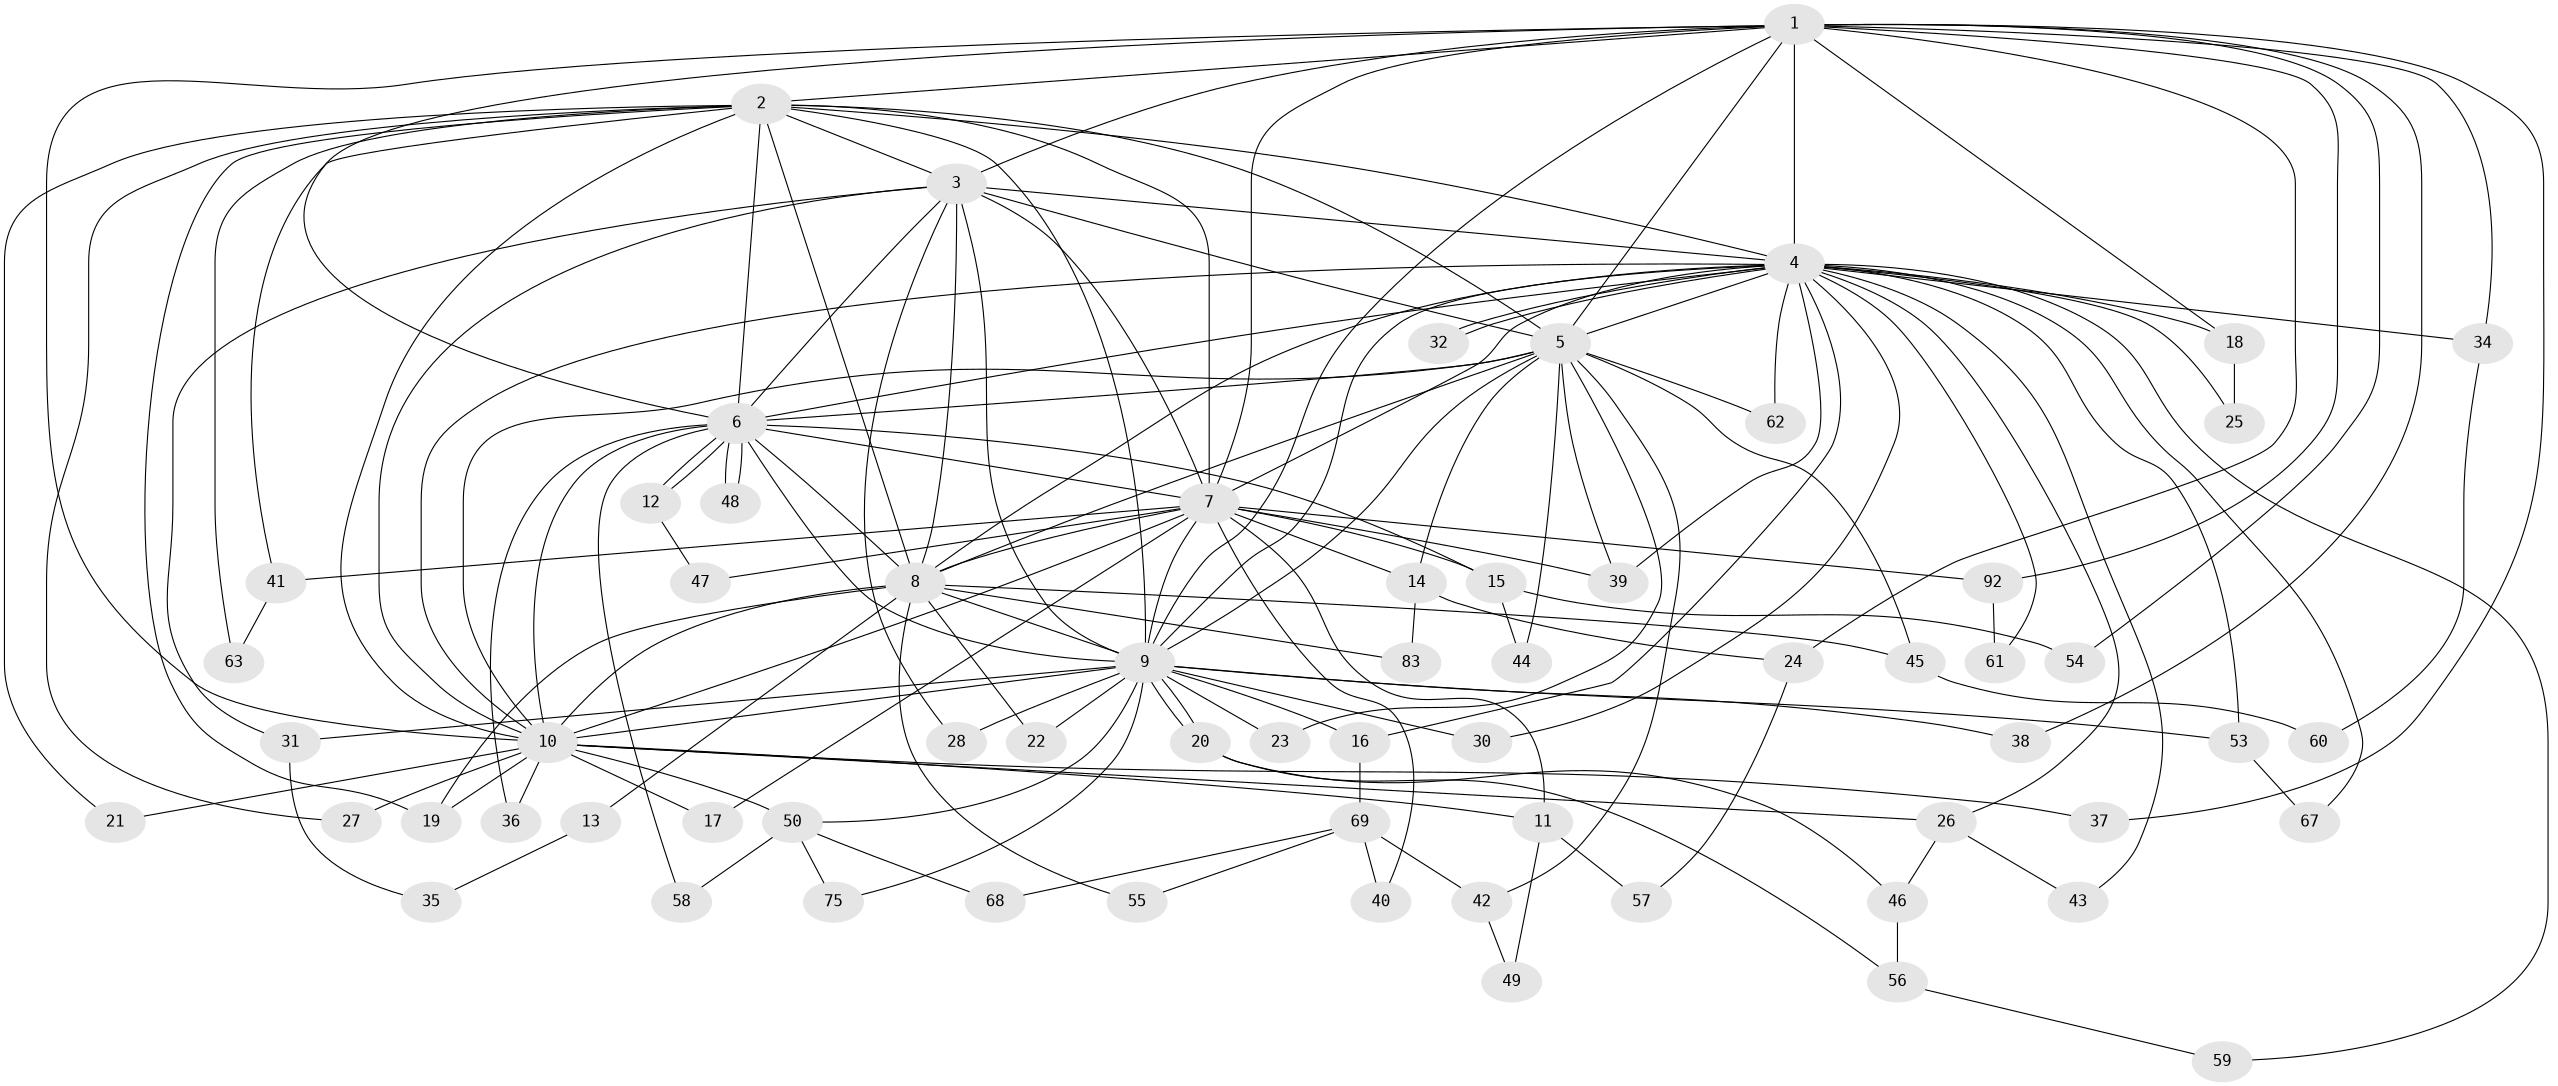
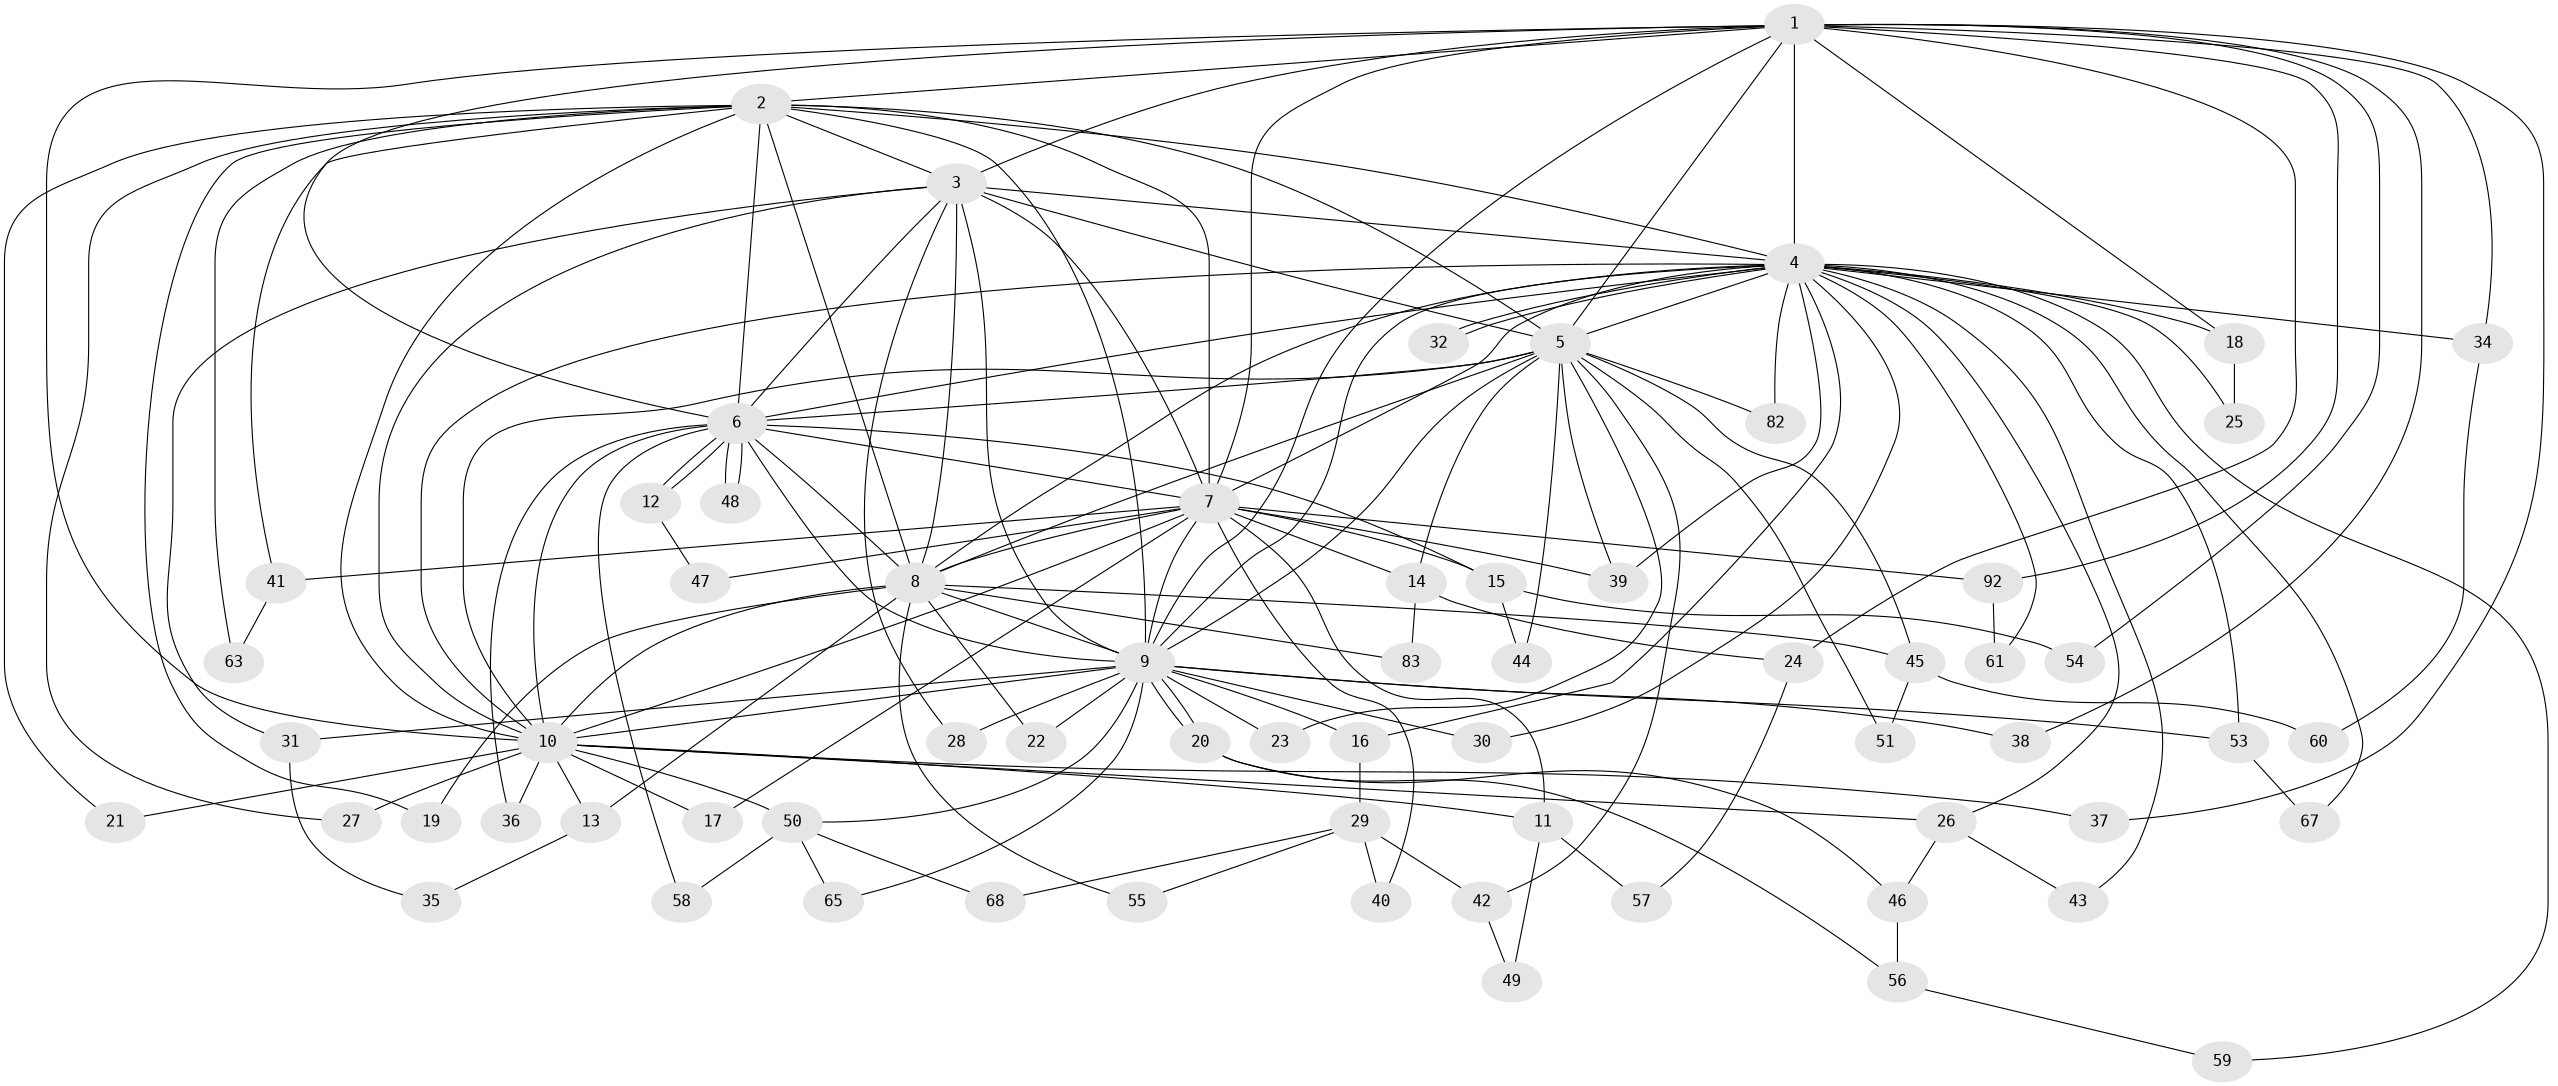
(1776, 423) -> (1776, 423)
none -> (1885, 743)
(489, 783) -> (569, 783)
(1360, 822) -> (1360, 822)
(833, 902) -> (833, 902)
